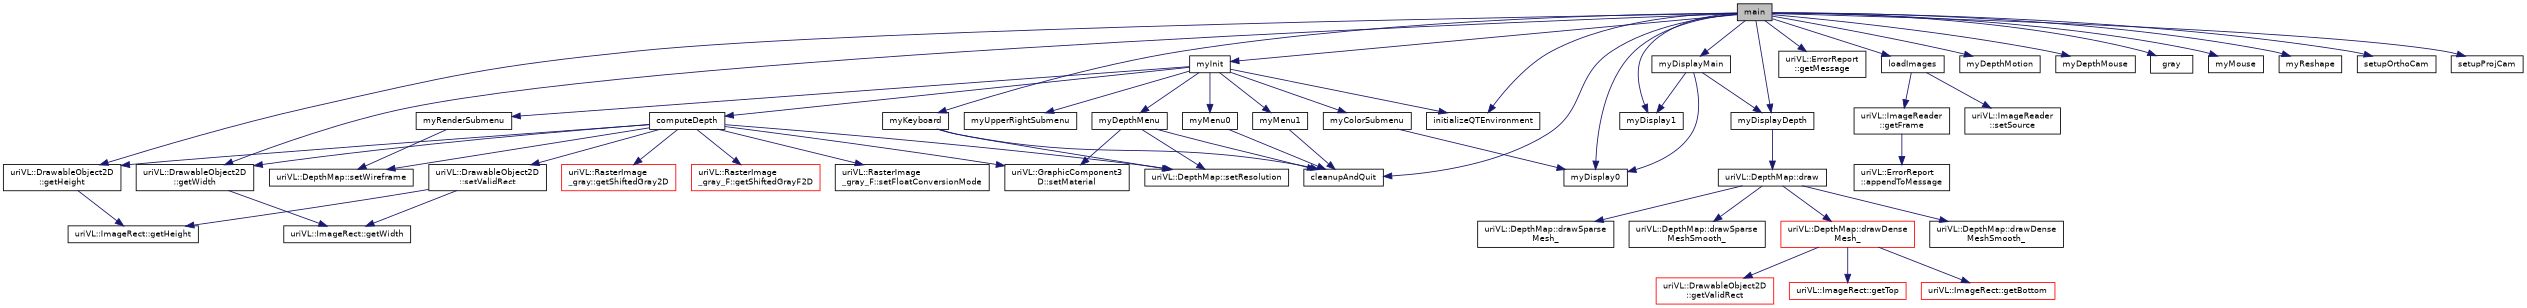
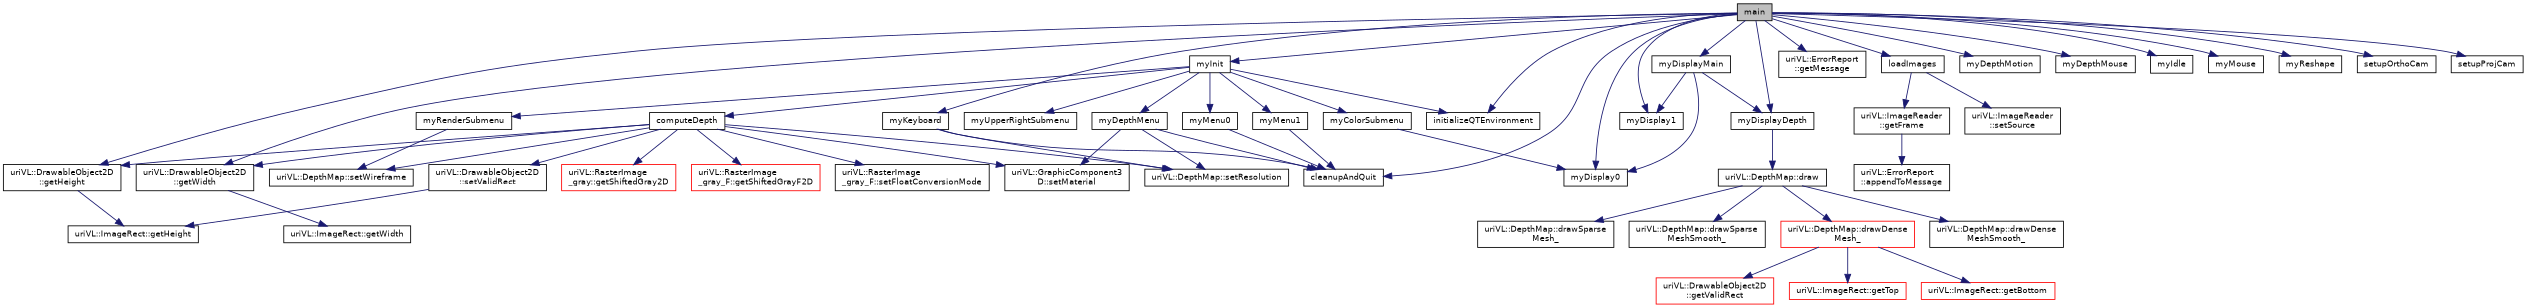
(2172, 64) -> (2172, 64)
(415, 207) -> none
